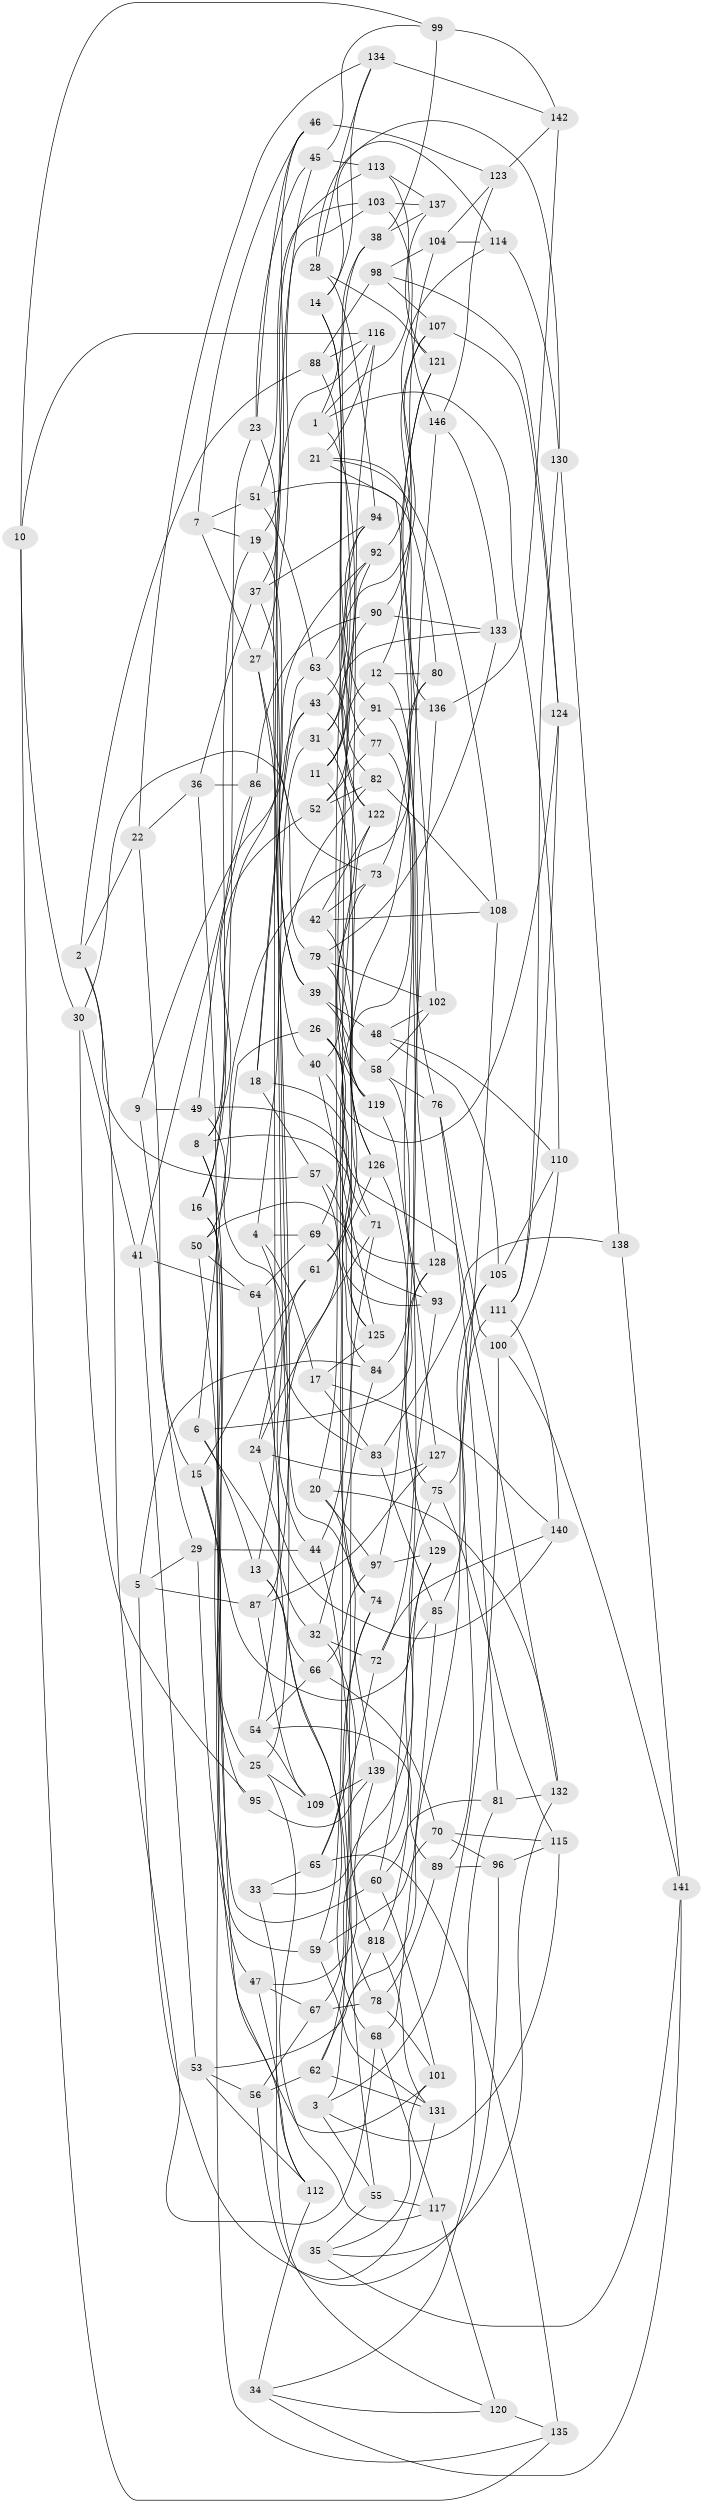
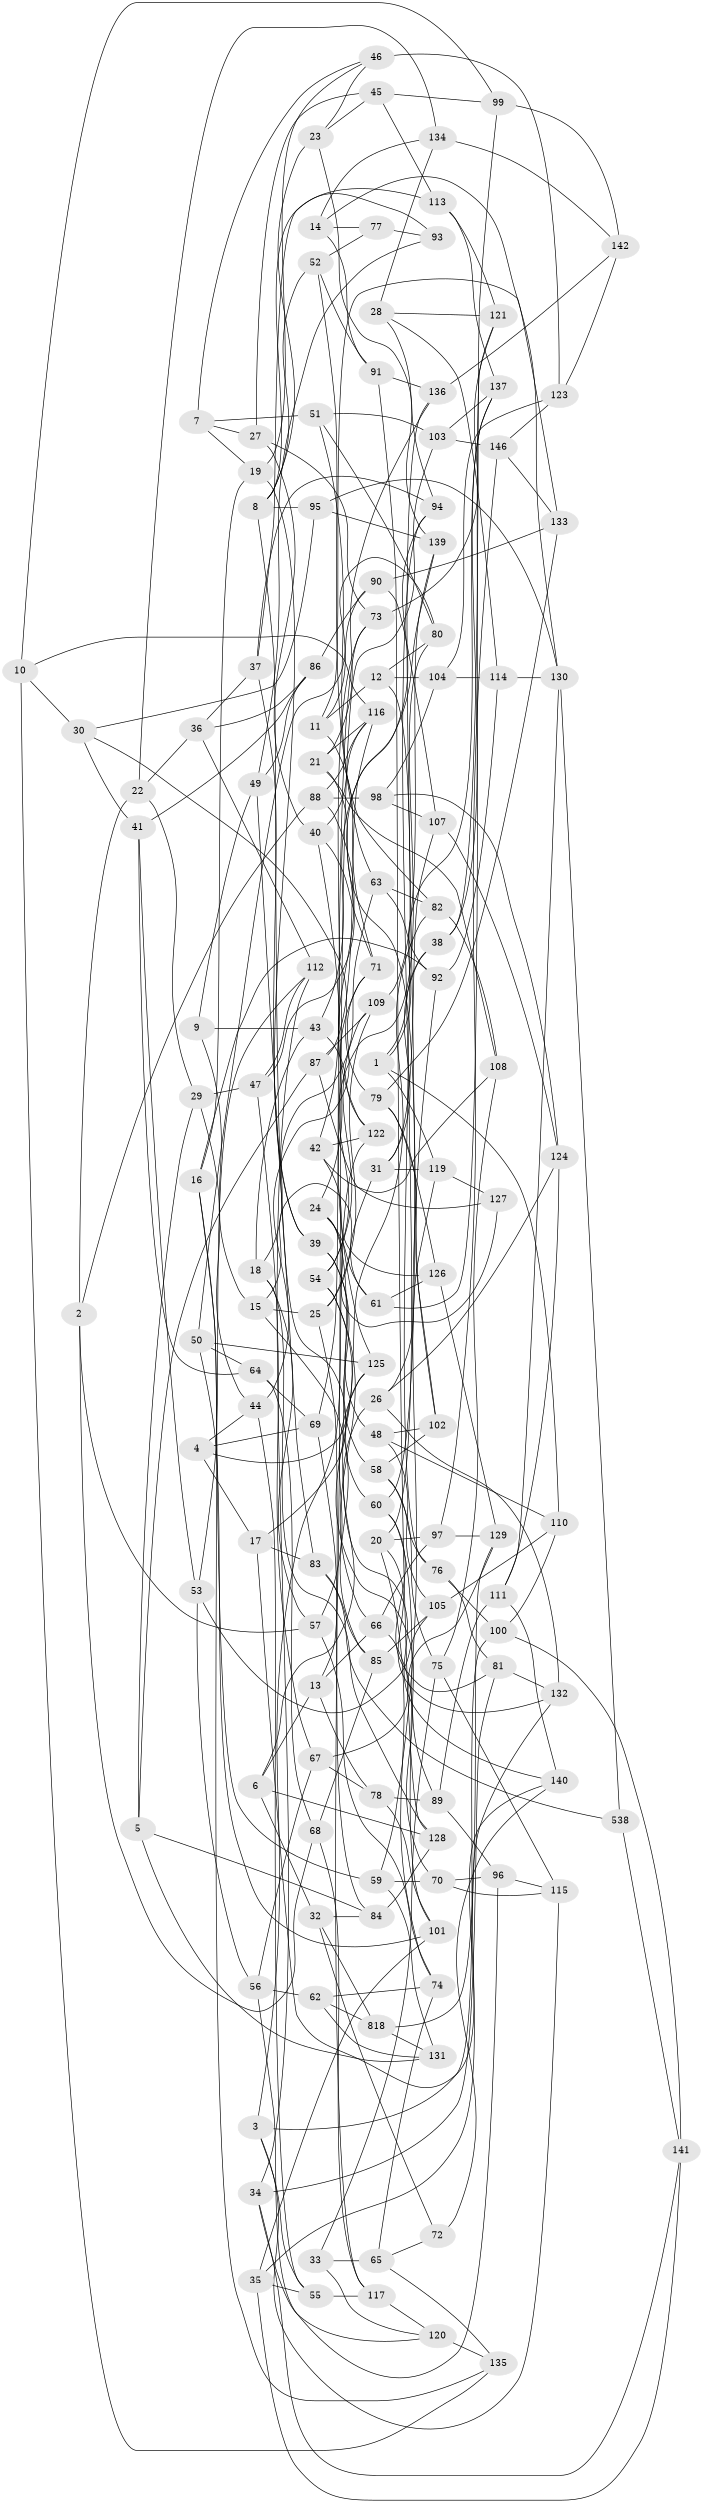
none -> (486, 514)
(621, 1246) -> (621, 1821)
(421, 1424) -> none
